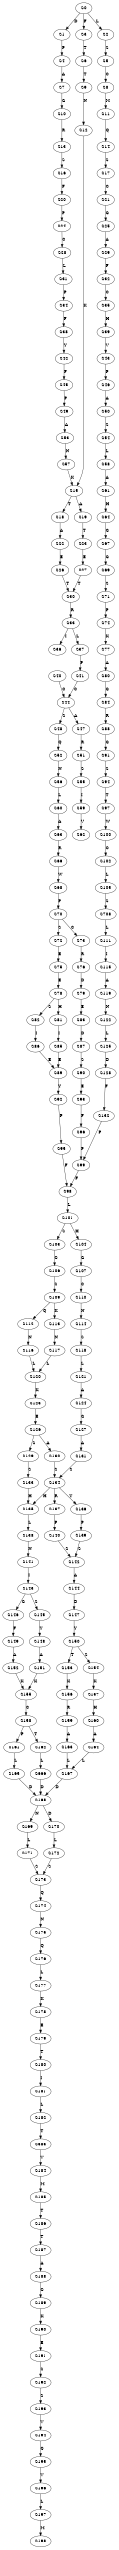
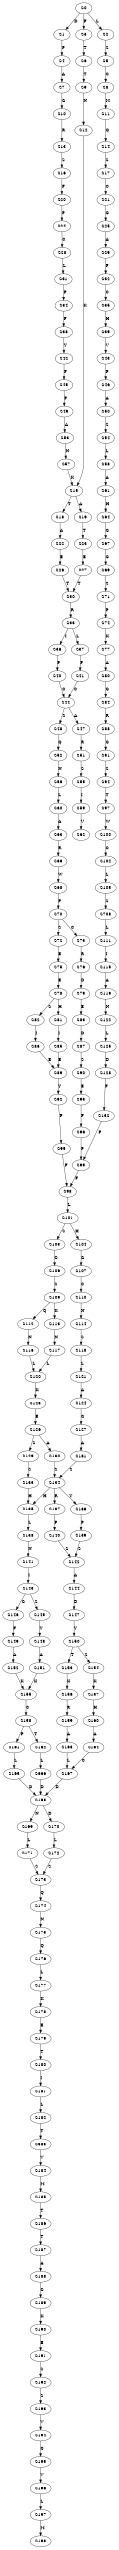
none -> (57, 661)
(83, 1761) -> (83, 1761)
